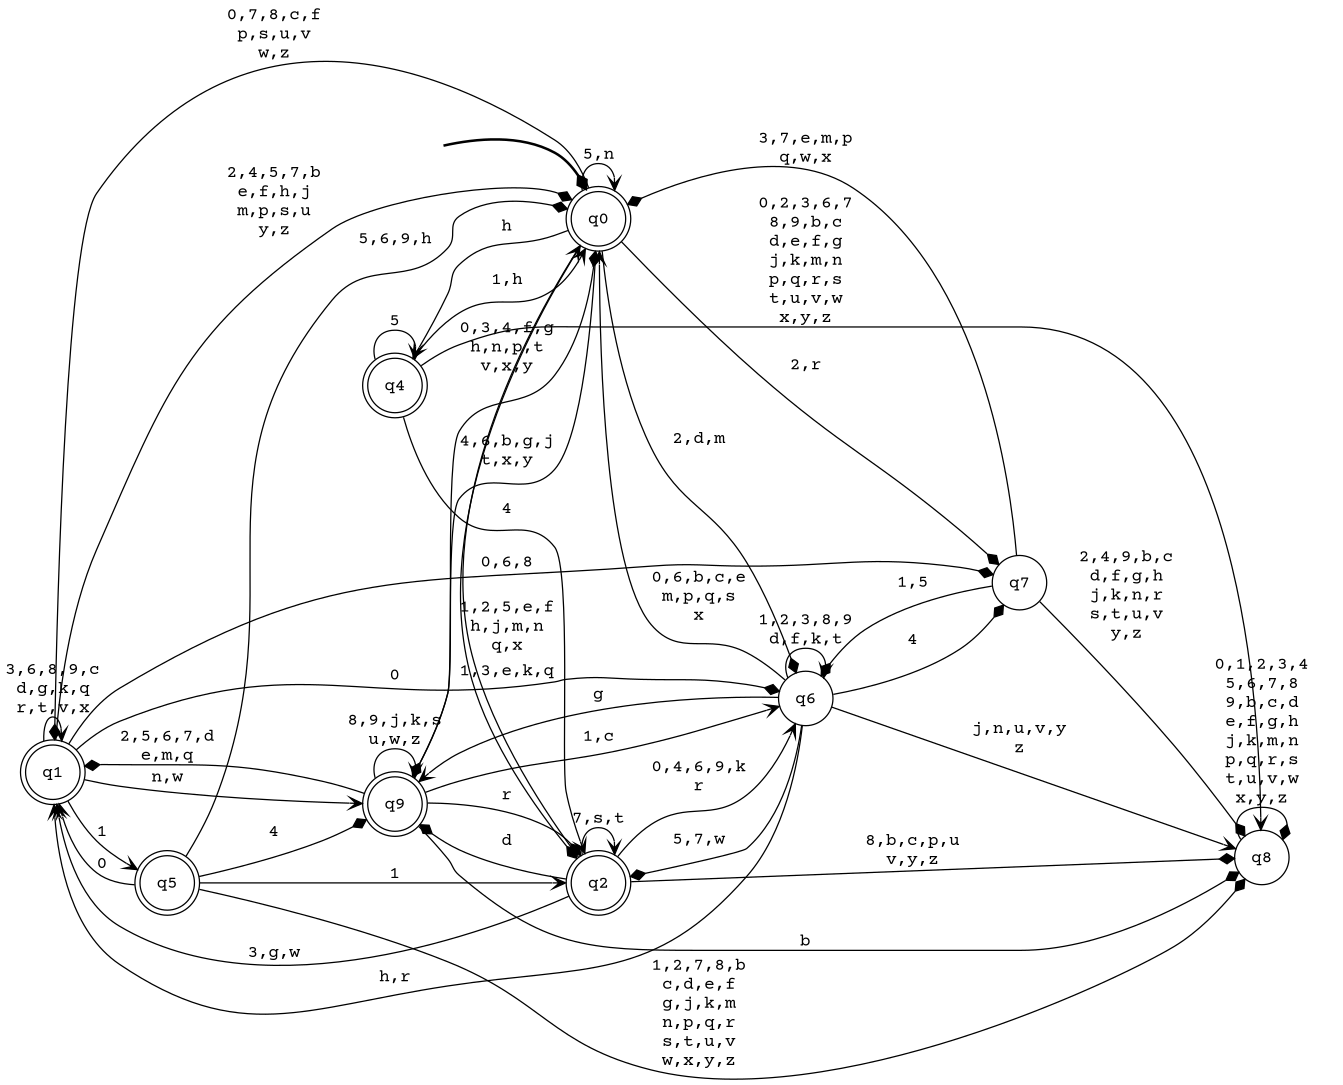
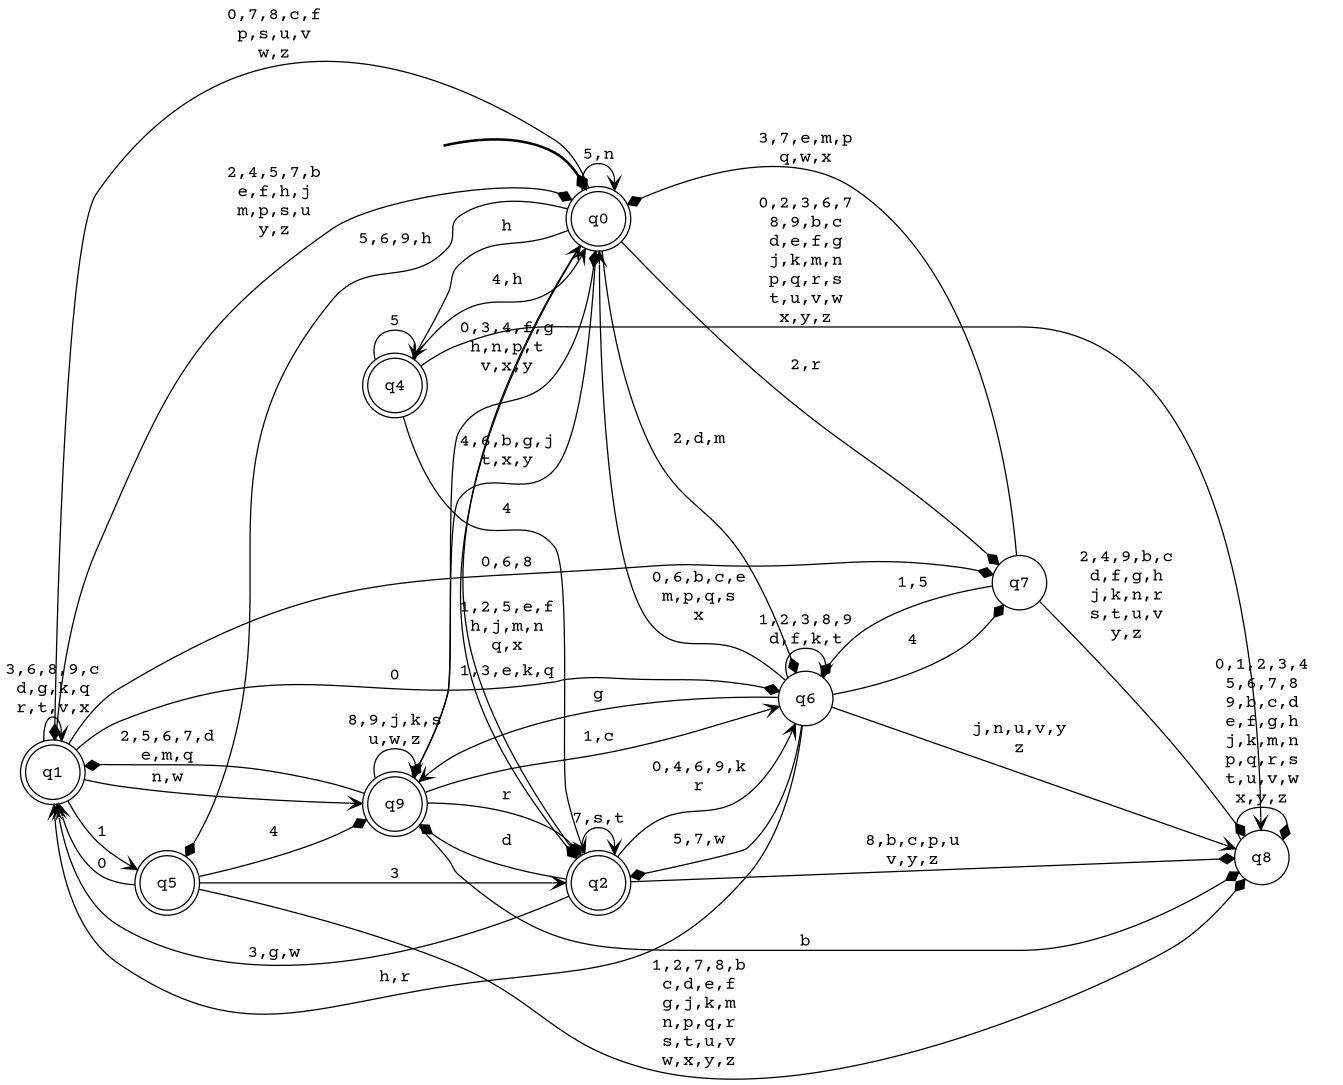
(507, 279) -> (507, 279)
(260, 444) -> (263, 429)
(395, 873) -> (395, 873)
